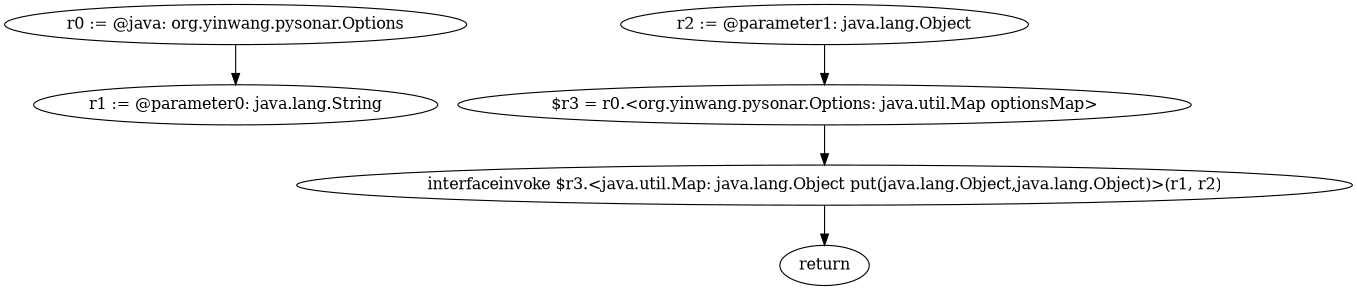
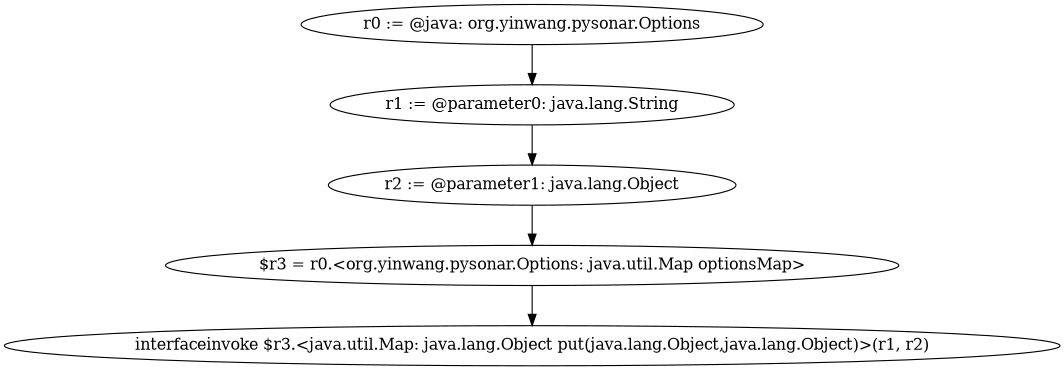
none -> (532, 140)
(825, 265) -> none
